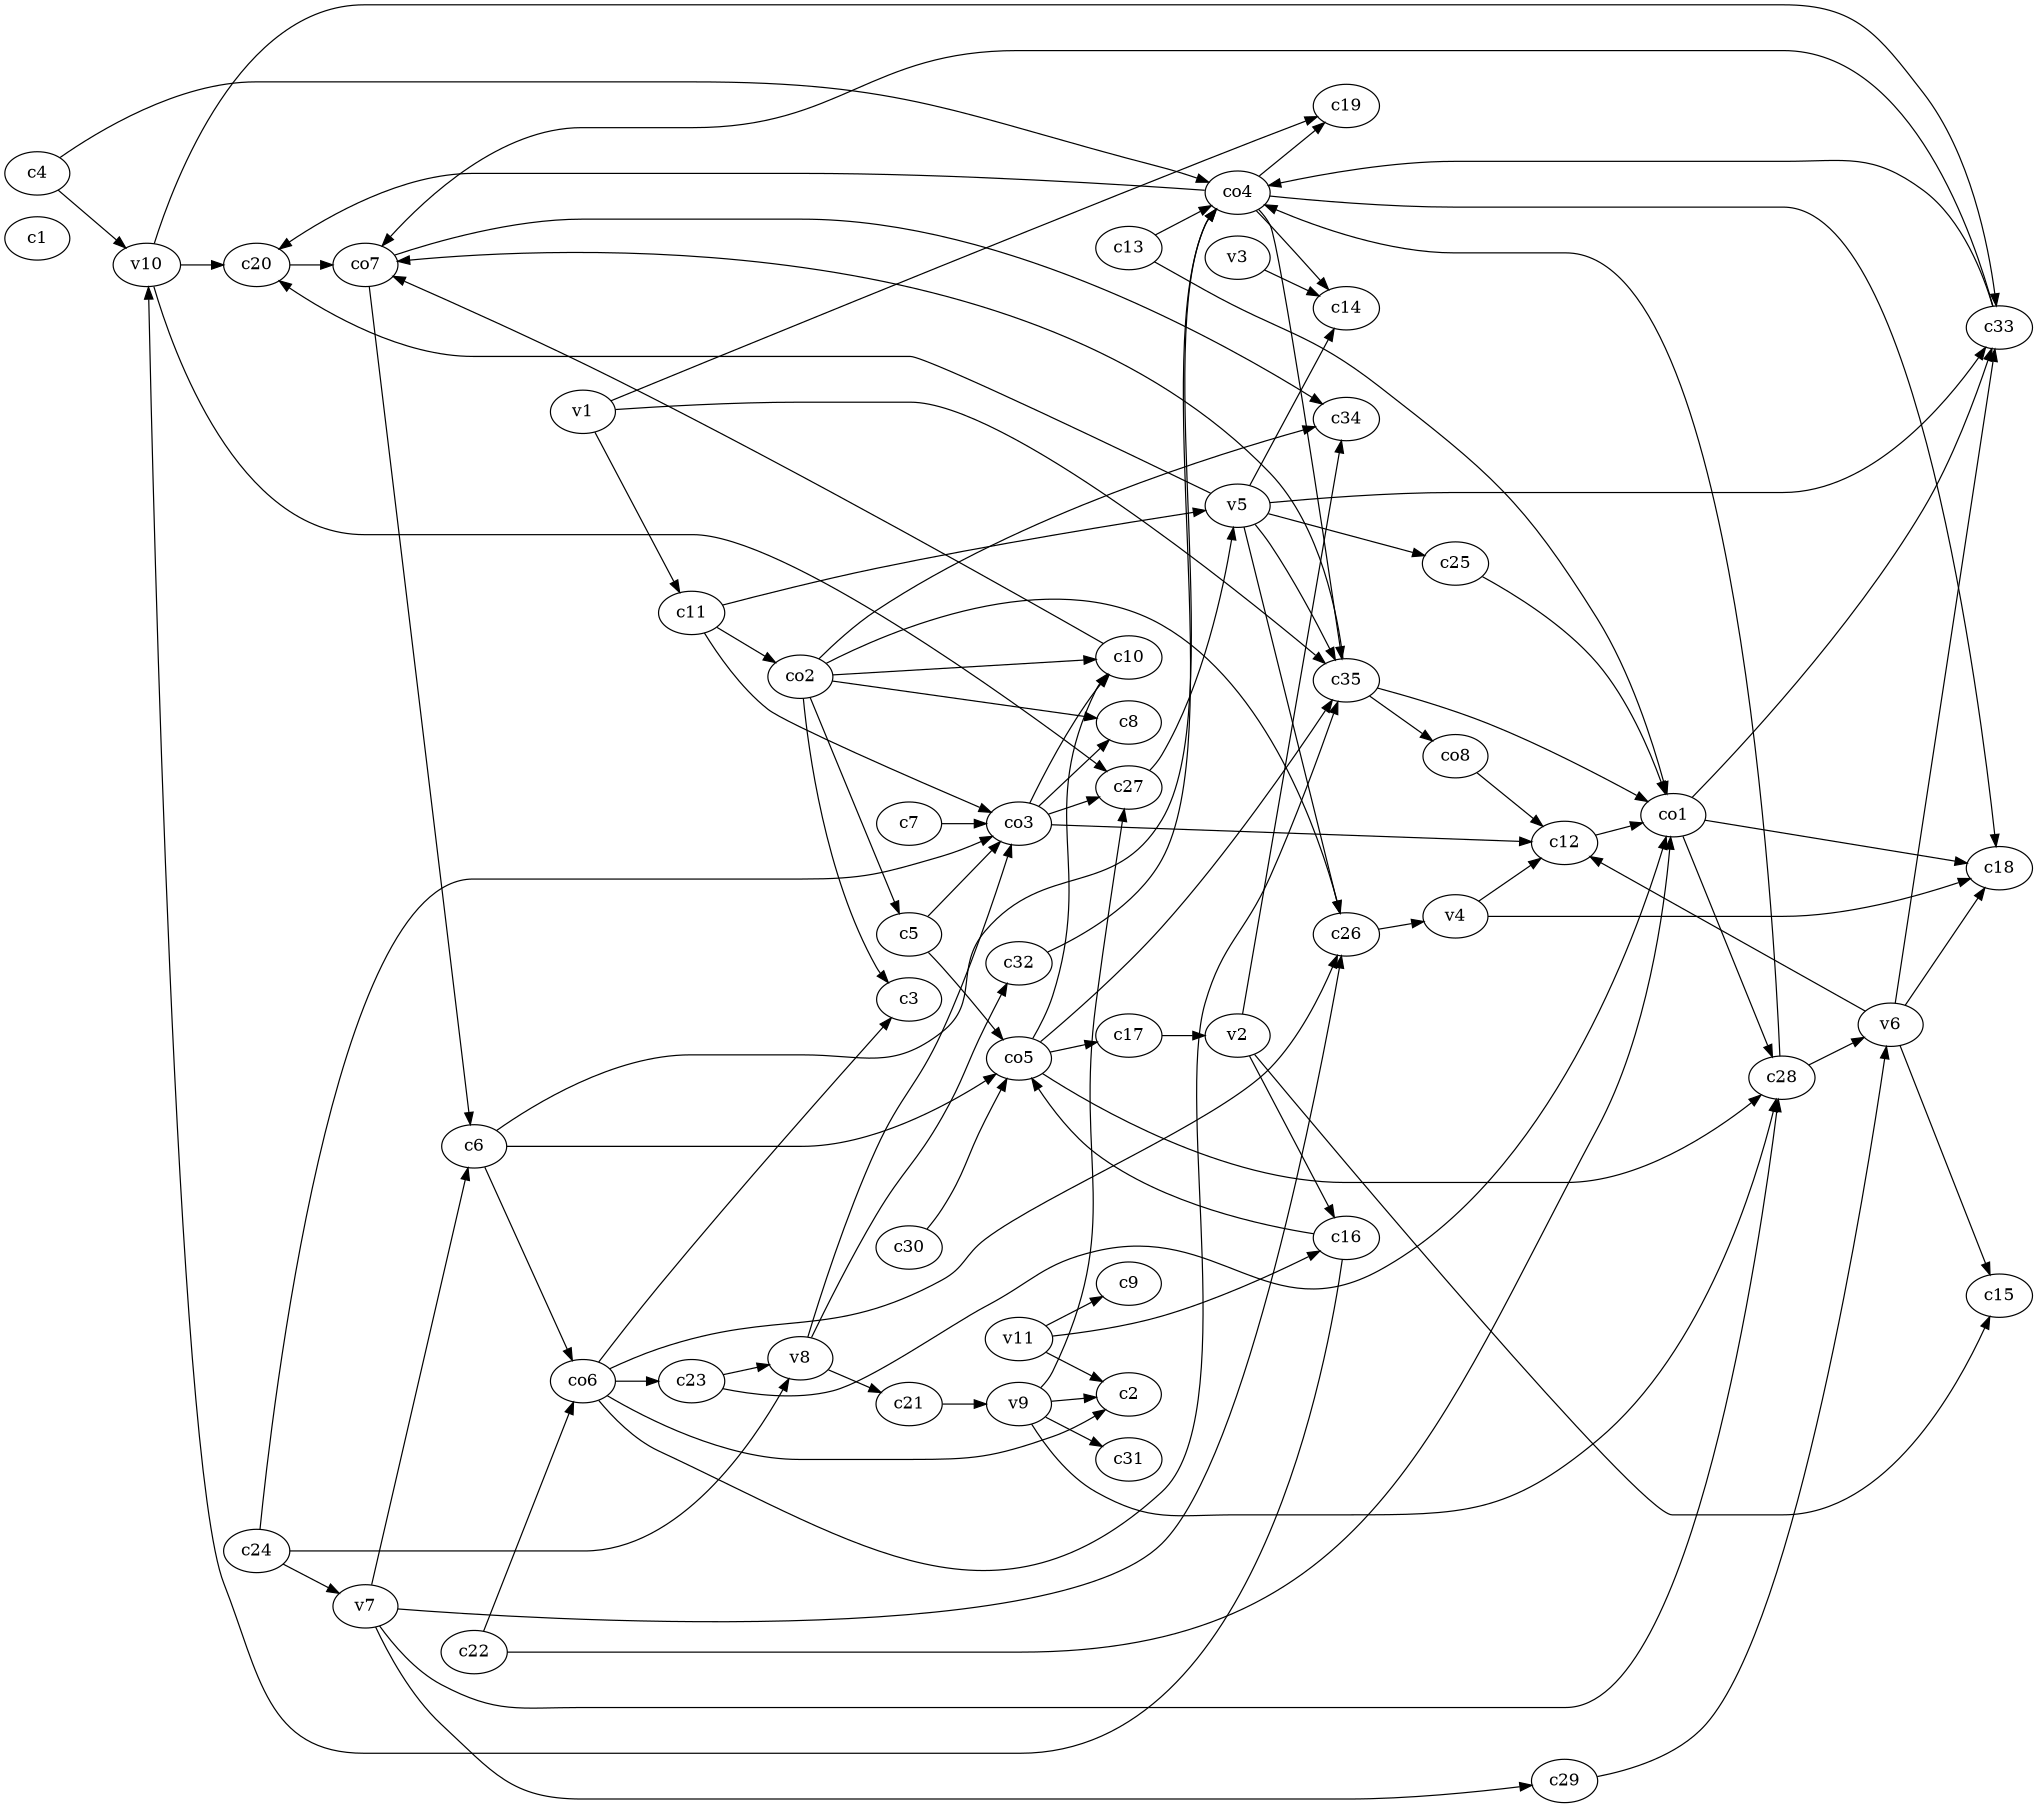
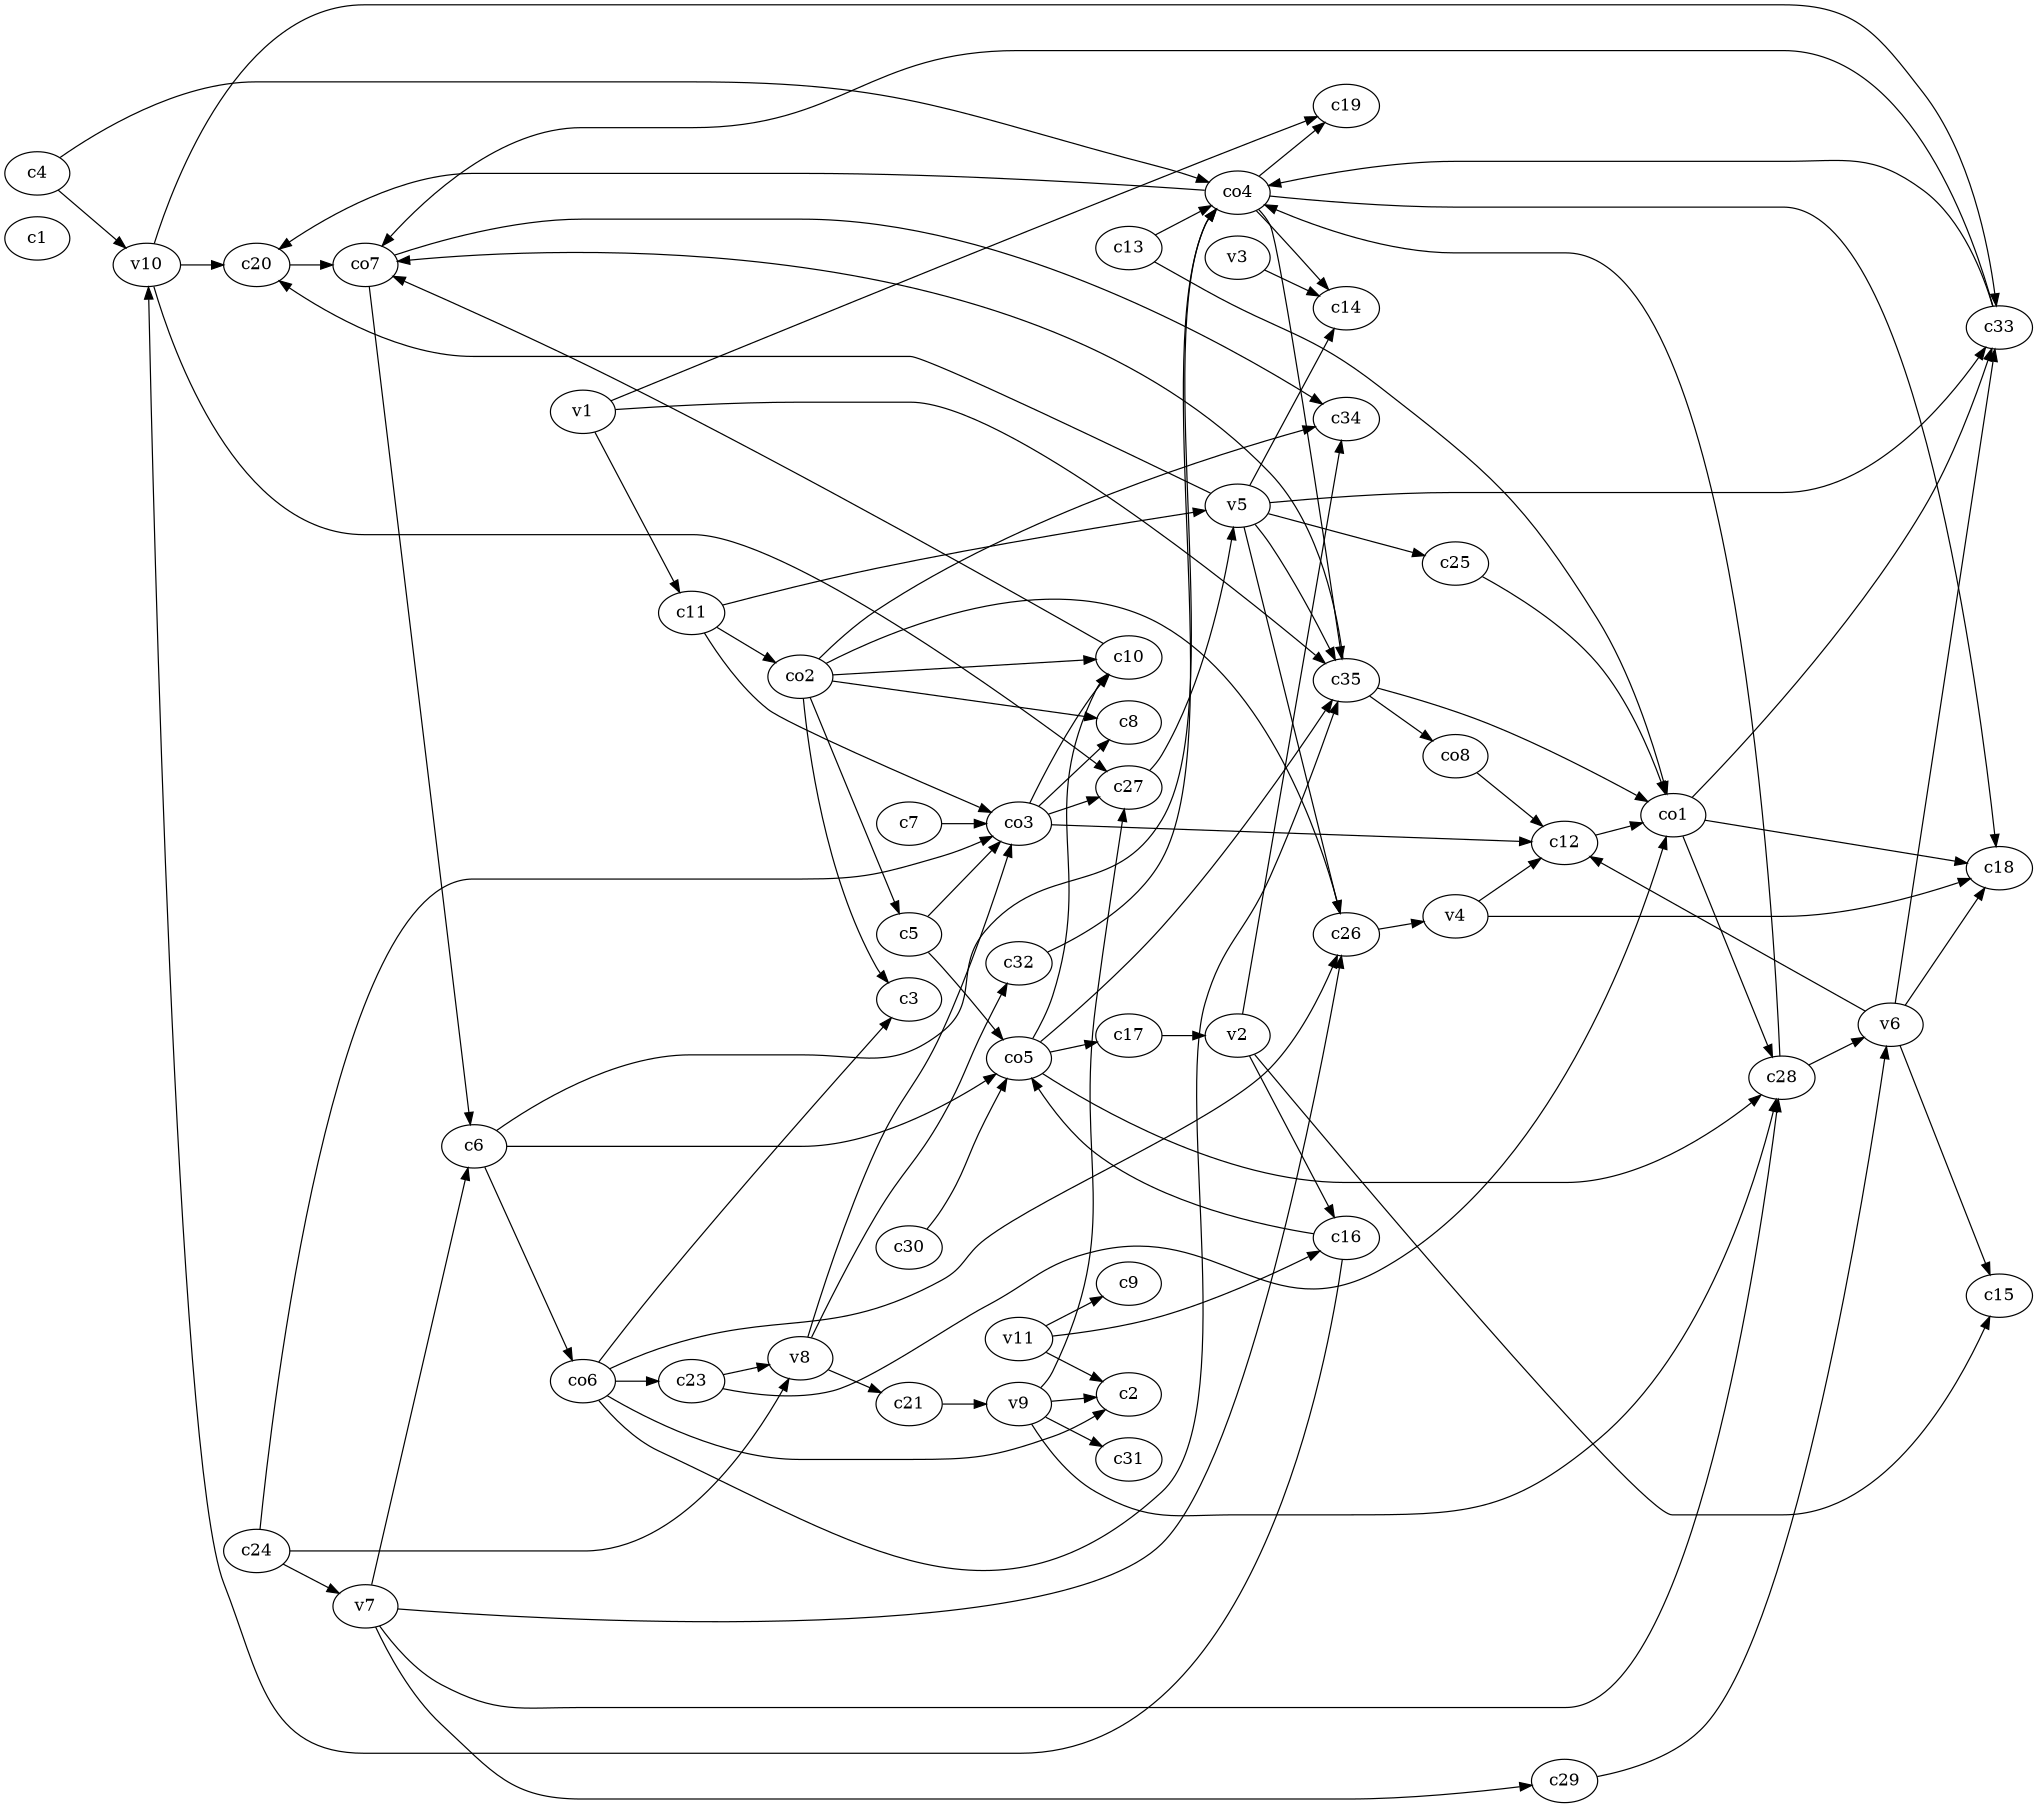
(474, 1652) -> none
